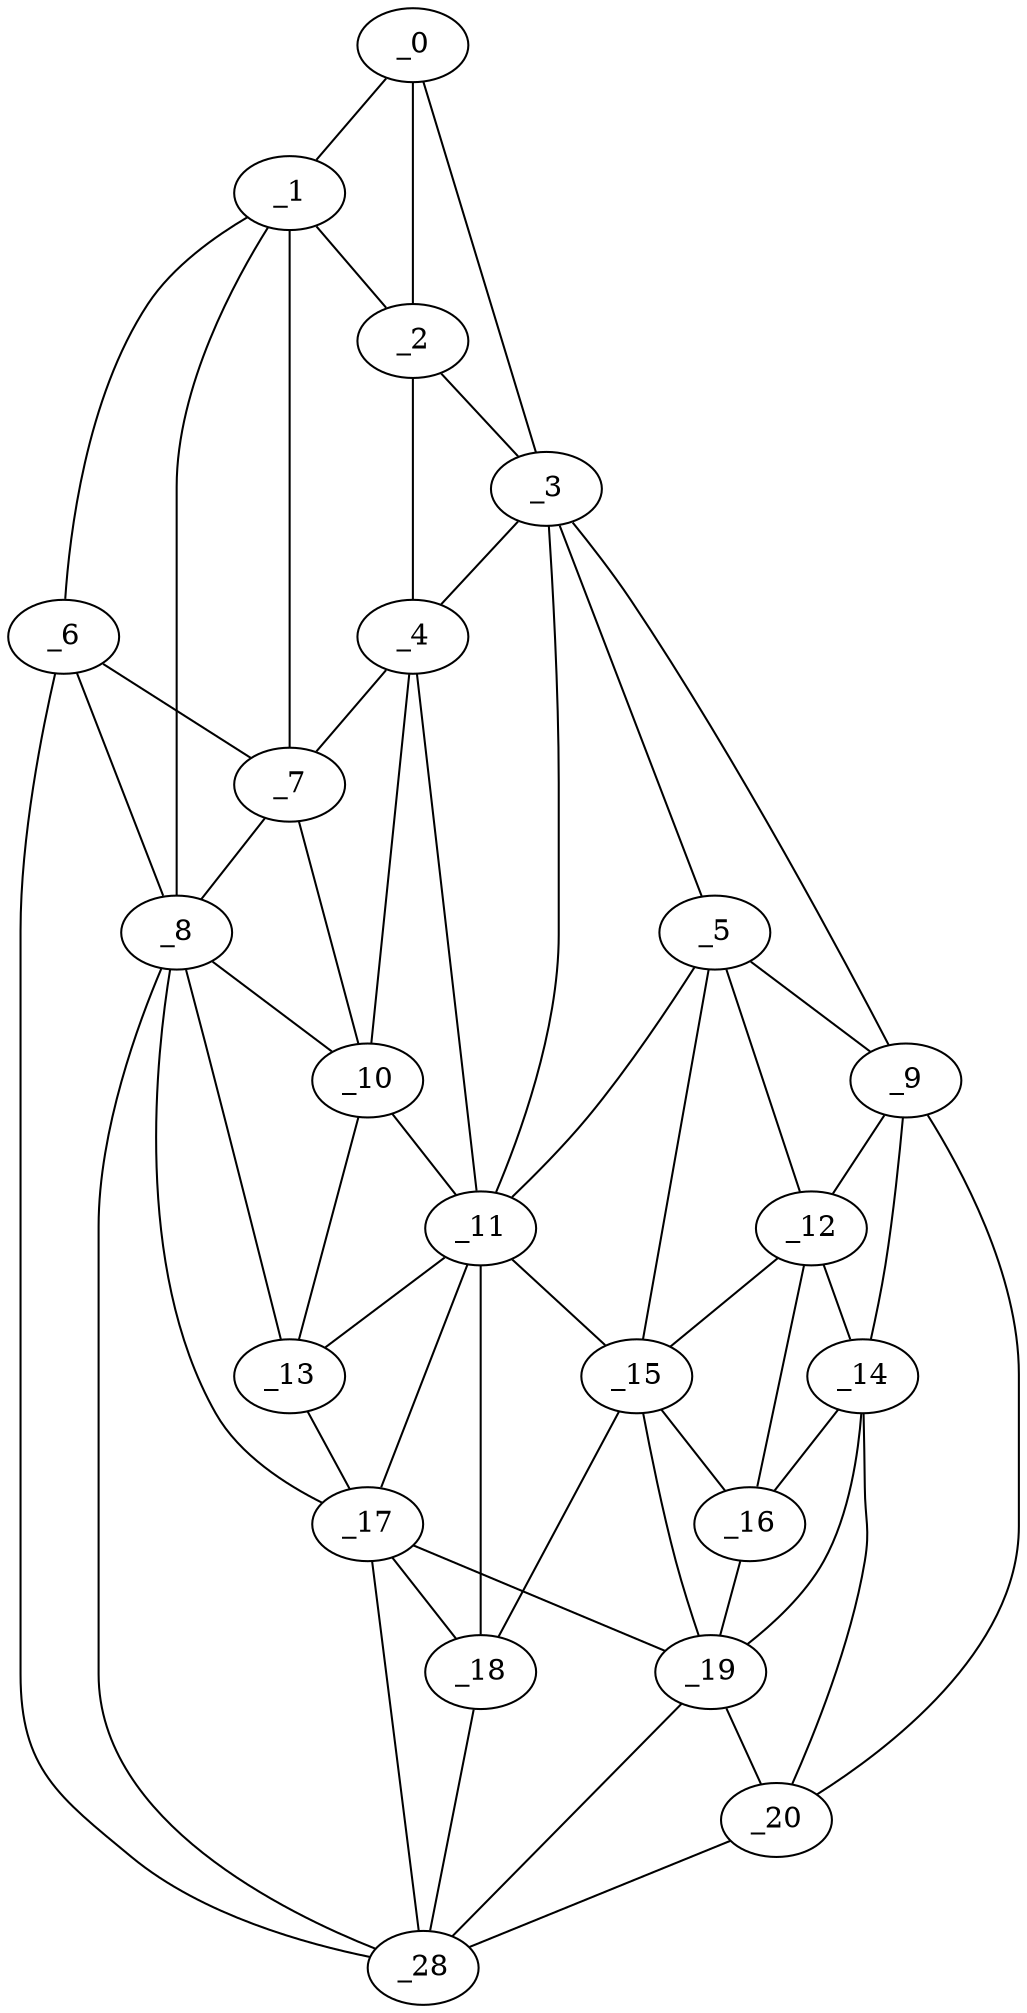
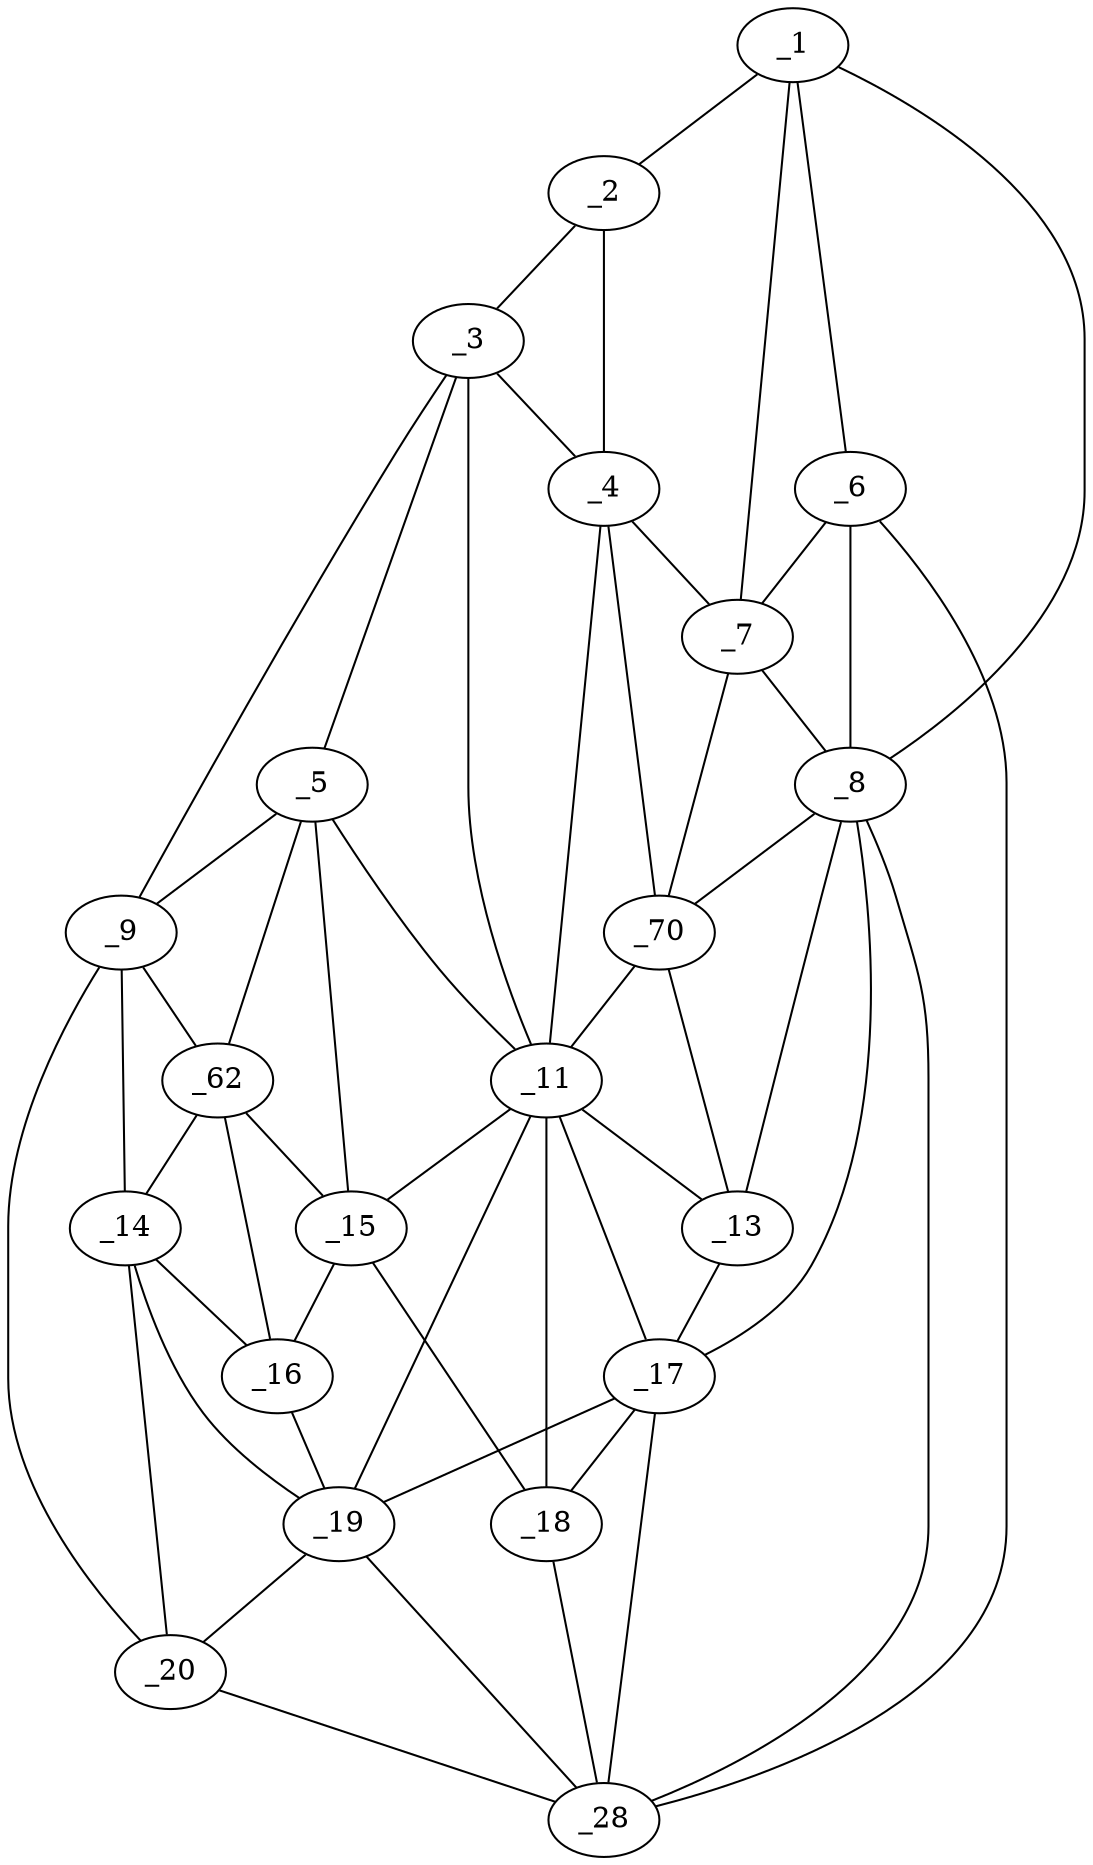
(413, 45) -> none
(368, 1080) -> (659, 933)
(811, 1228) -> (218, 1080)
(667, 1526) -> (443, 1302)
